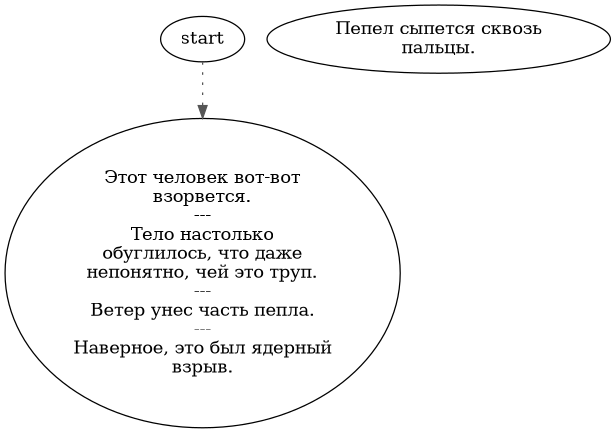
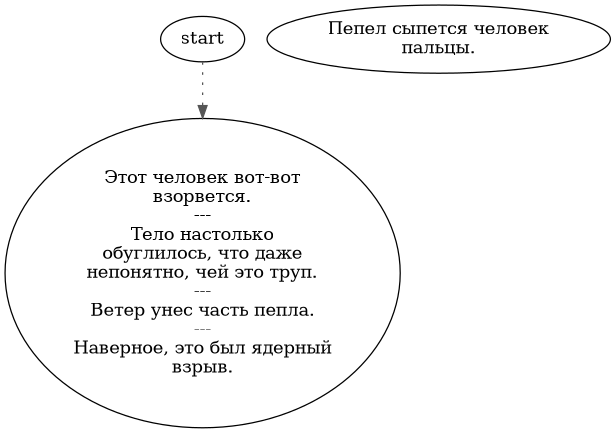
(439, 39) -> (439, 39)
